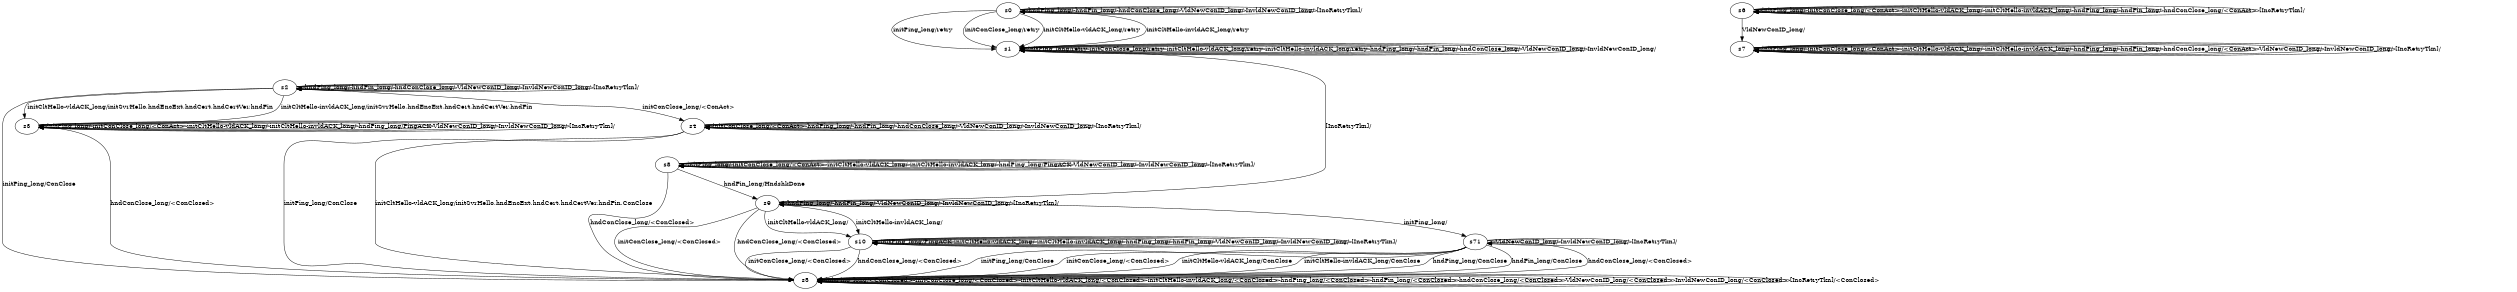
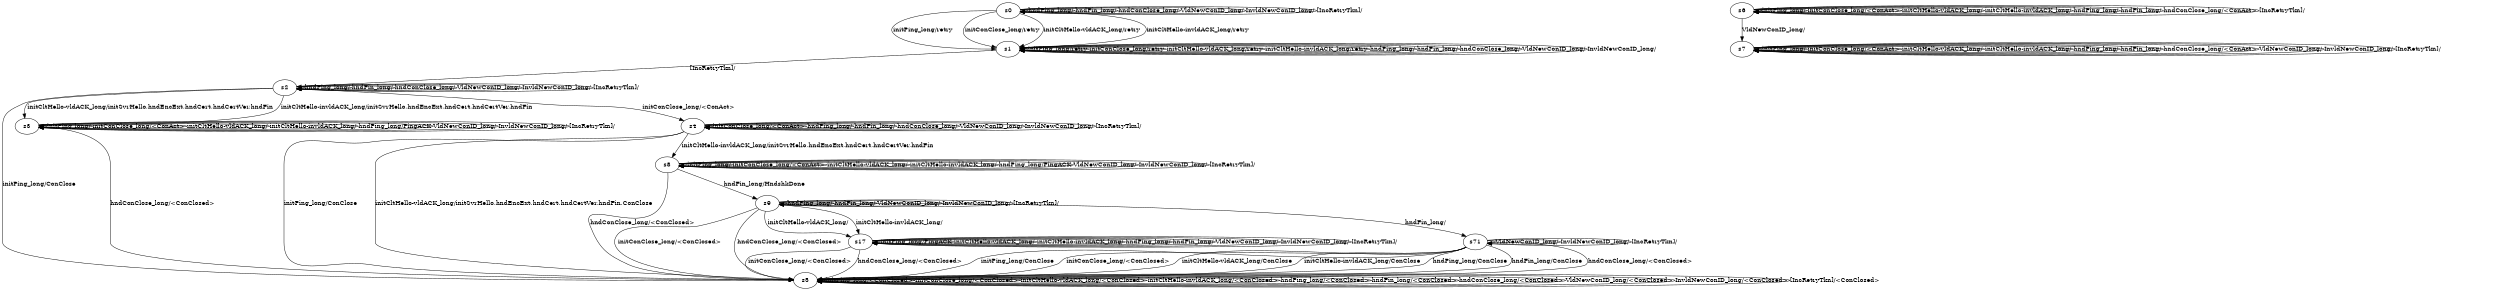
none -> (681, 144)
(1252, 183) -> (649, 68)
(1426, 223) -> (1426, 223)
(860, 242) -> (860, 242)
